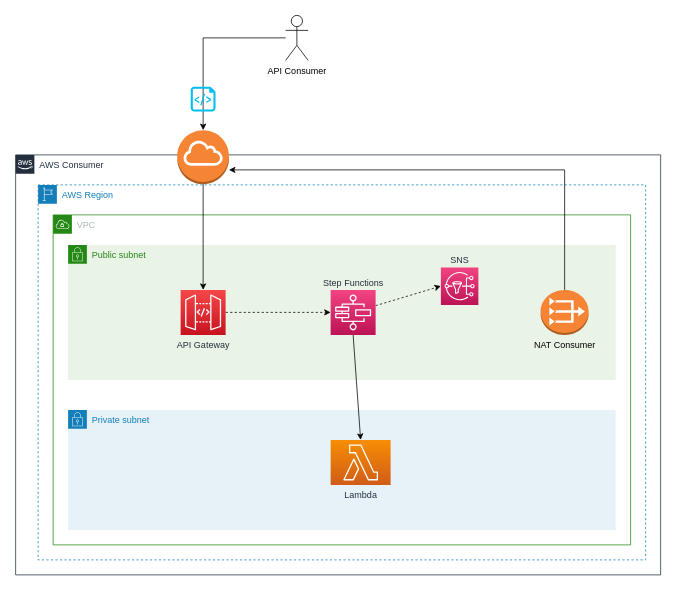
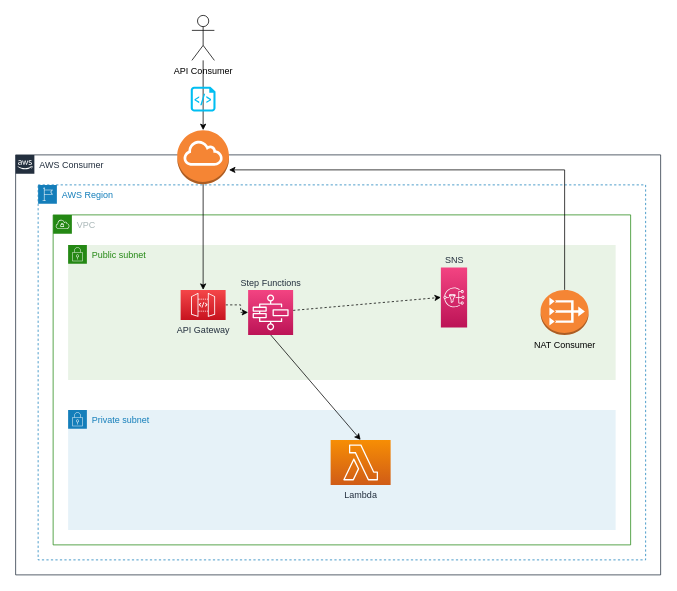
(297, 38) -> (203, 38)
(459, 286) -> (454, 297)
(203, 312) -> (203, 305)
(353, 312) -> (270, 312)
